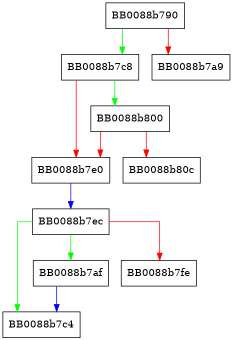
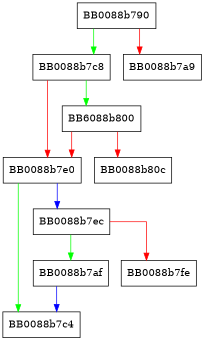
(130, 119) -> (102, 119)
(17, 256) -> (18, 244)
